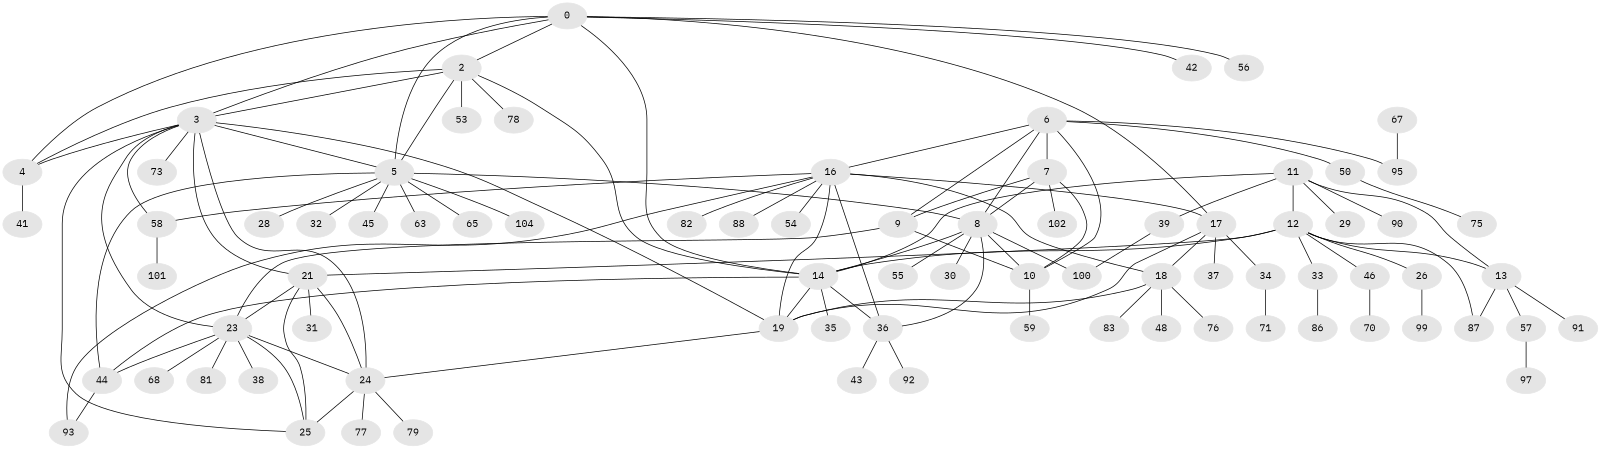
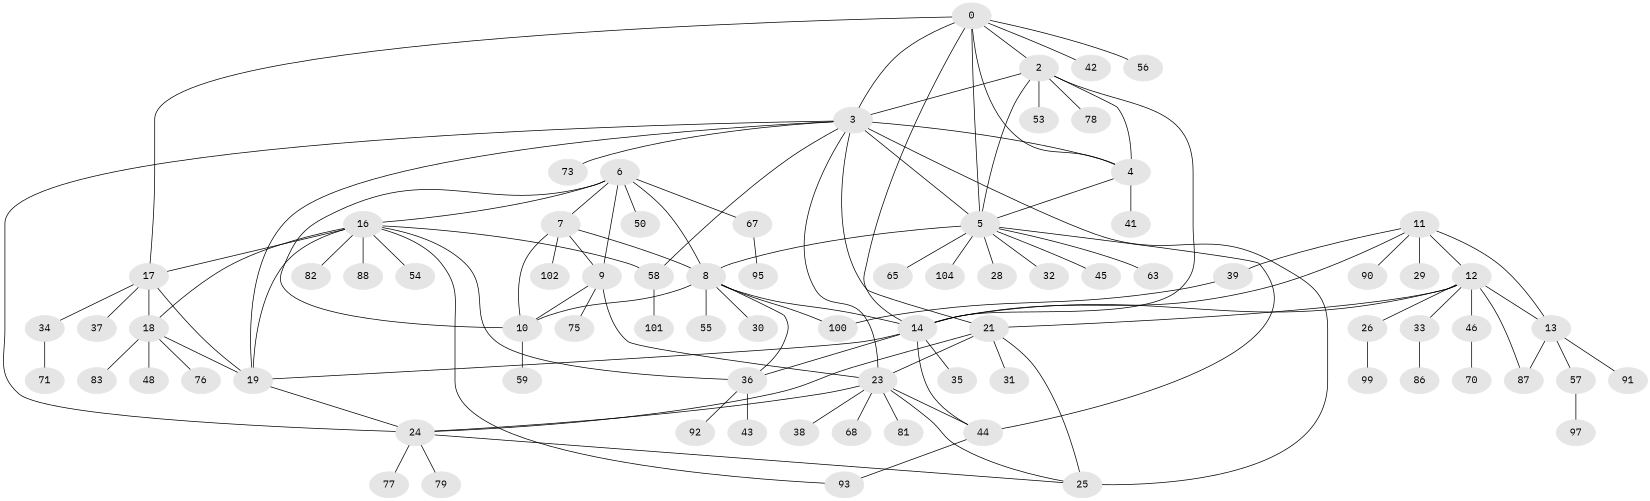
(1226, 132) -> (686, 198)
none -> (1055, 198)
(1411, 199) -> (589, 301)
